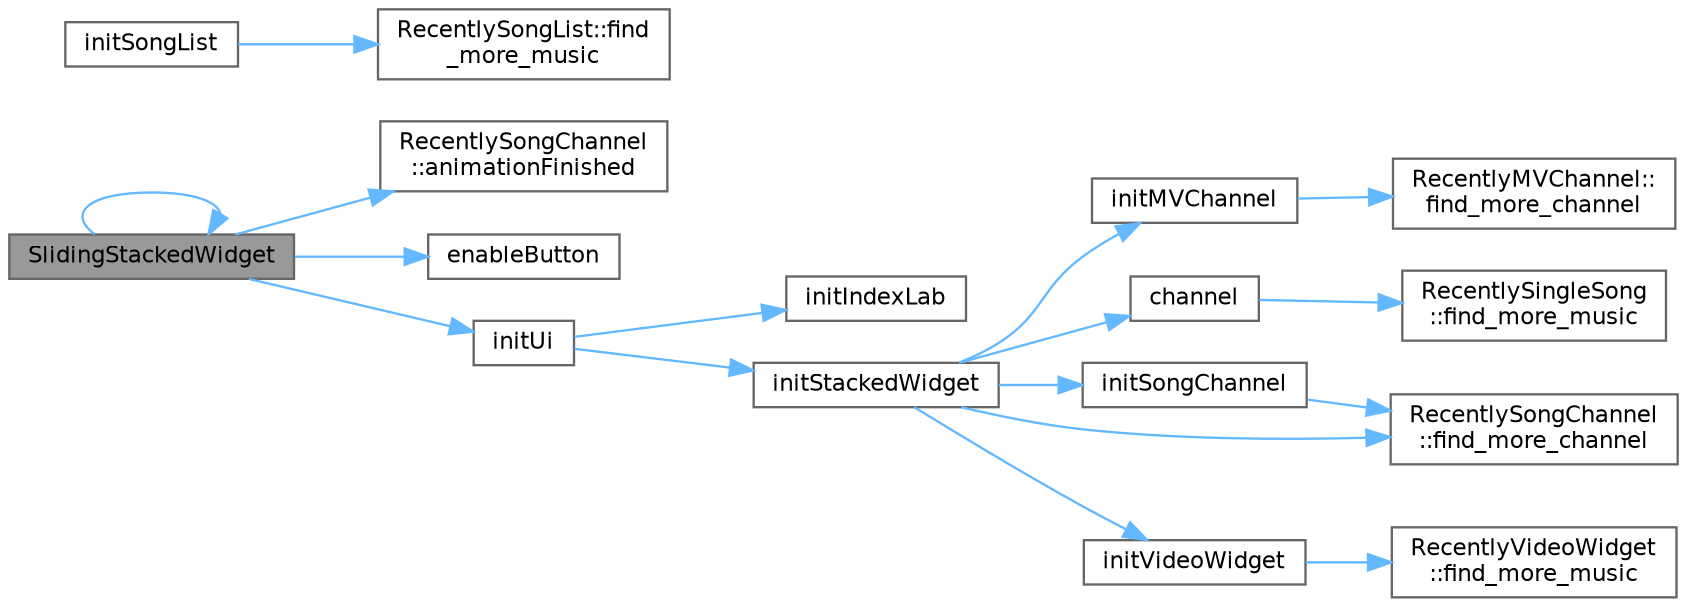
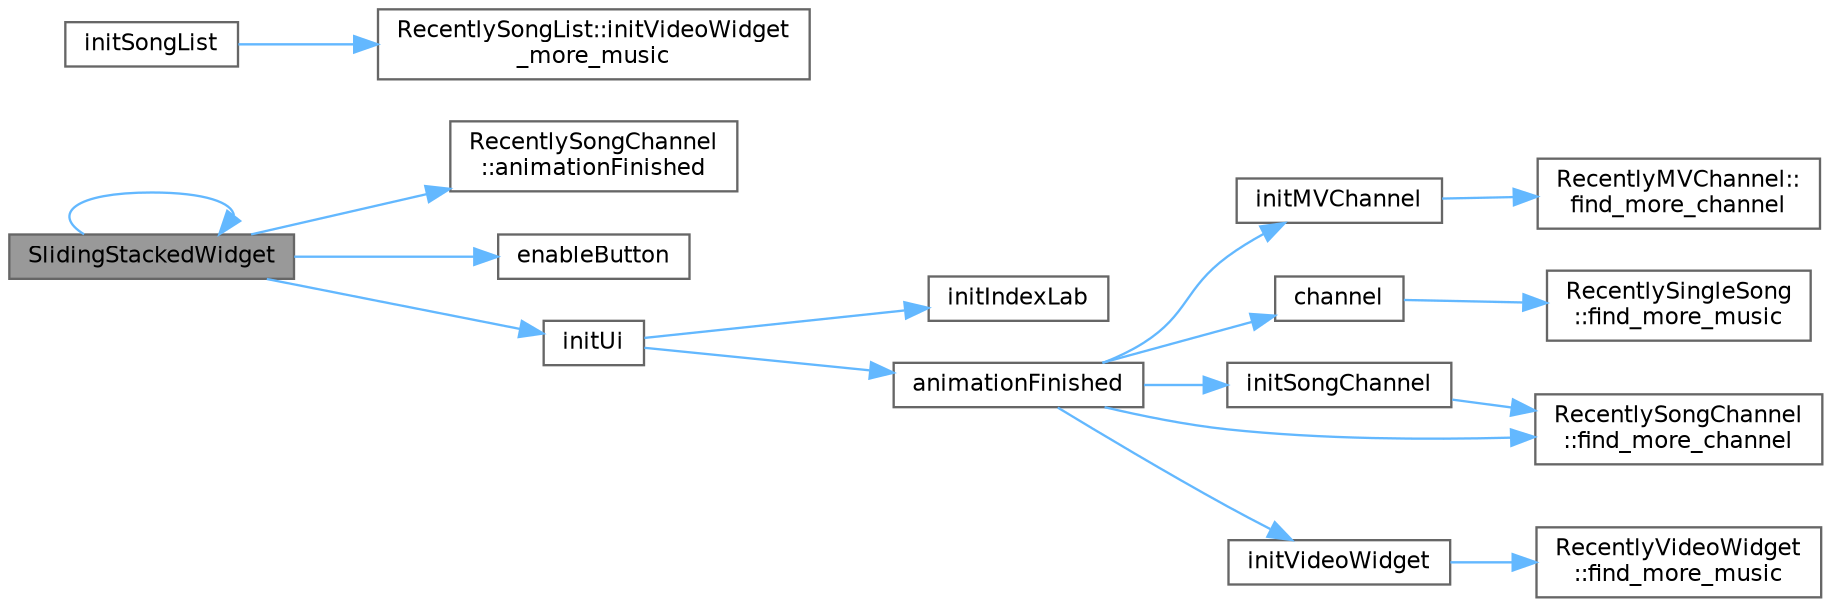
(524, 44) -> (594, 44)
(876, 385) -> (1019, 385)
